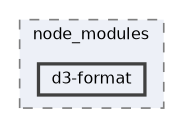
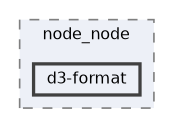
(92, 35) -> (87, 35)
